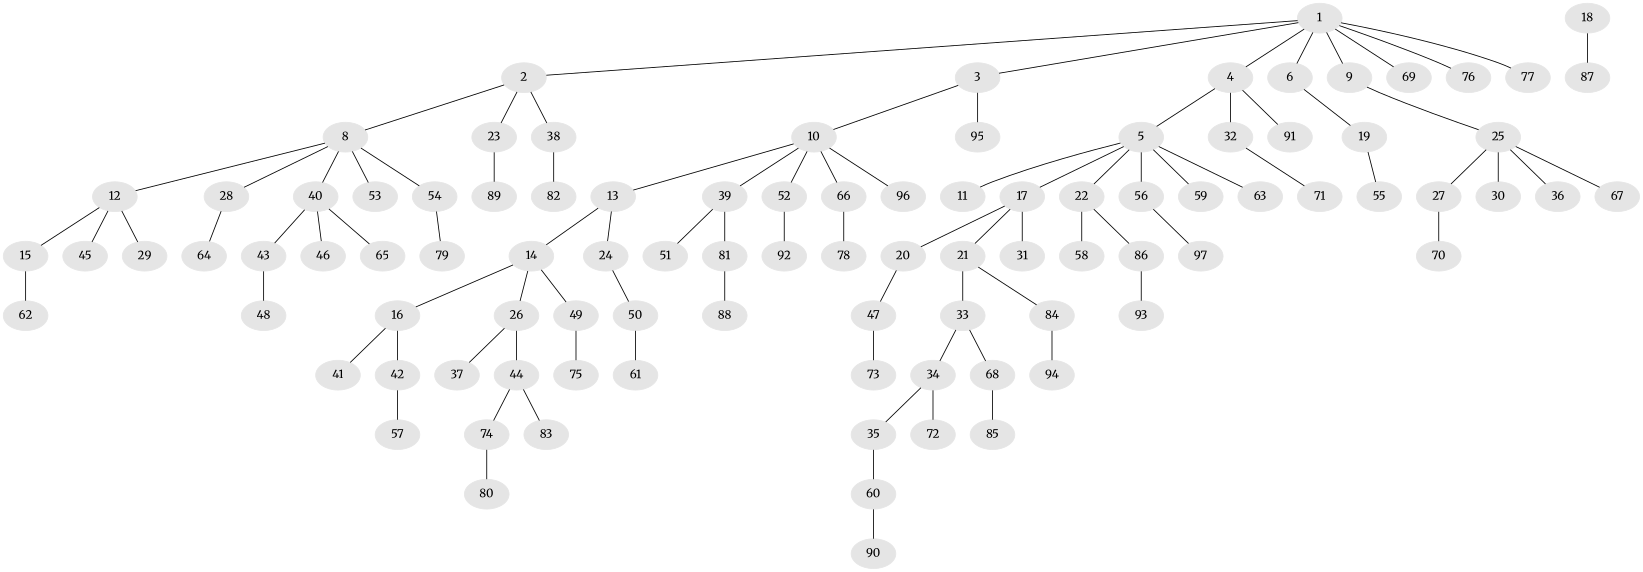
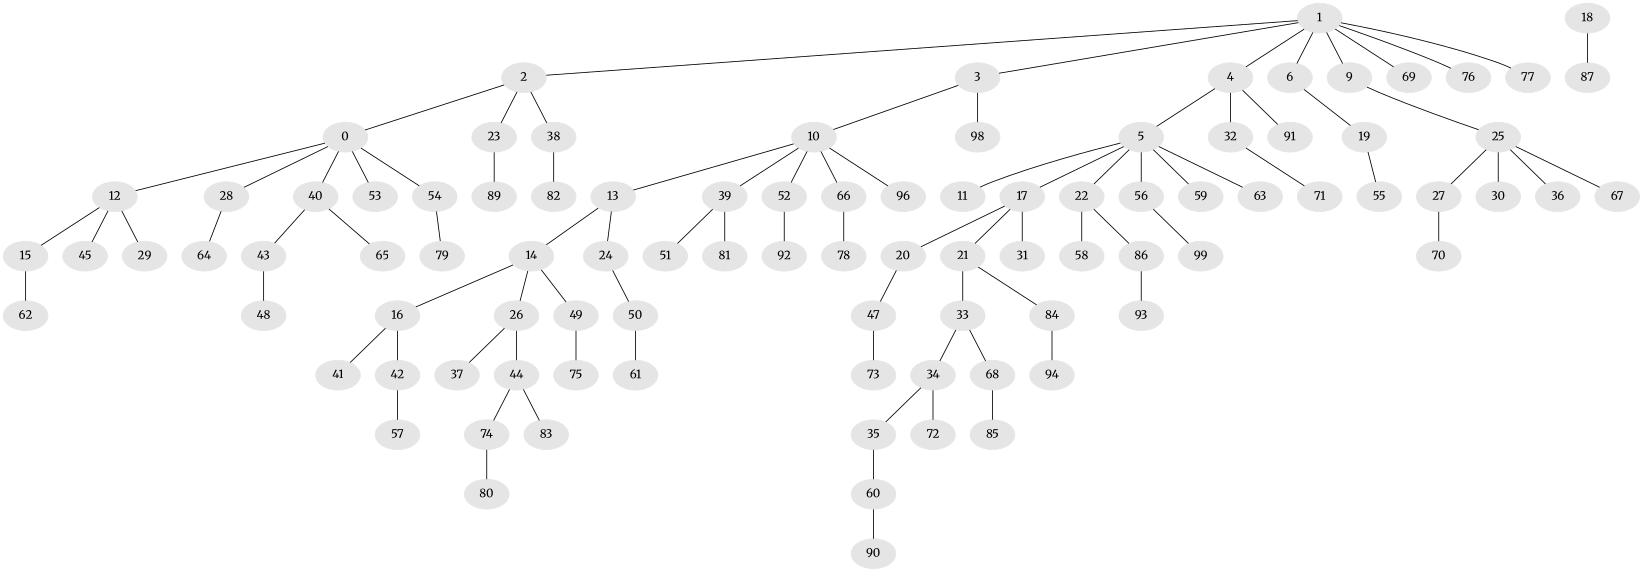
(345, 137) -> (345, 137)
(978, 137) -> (978, 137)
(323, 256) -> none
(1201, 256) -> (1201, 256)
(725, 316) -> none
